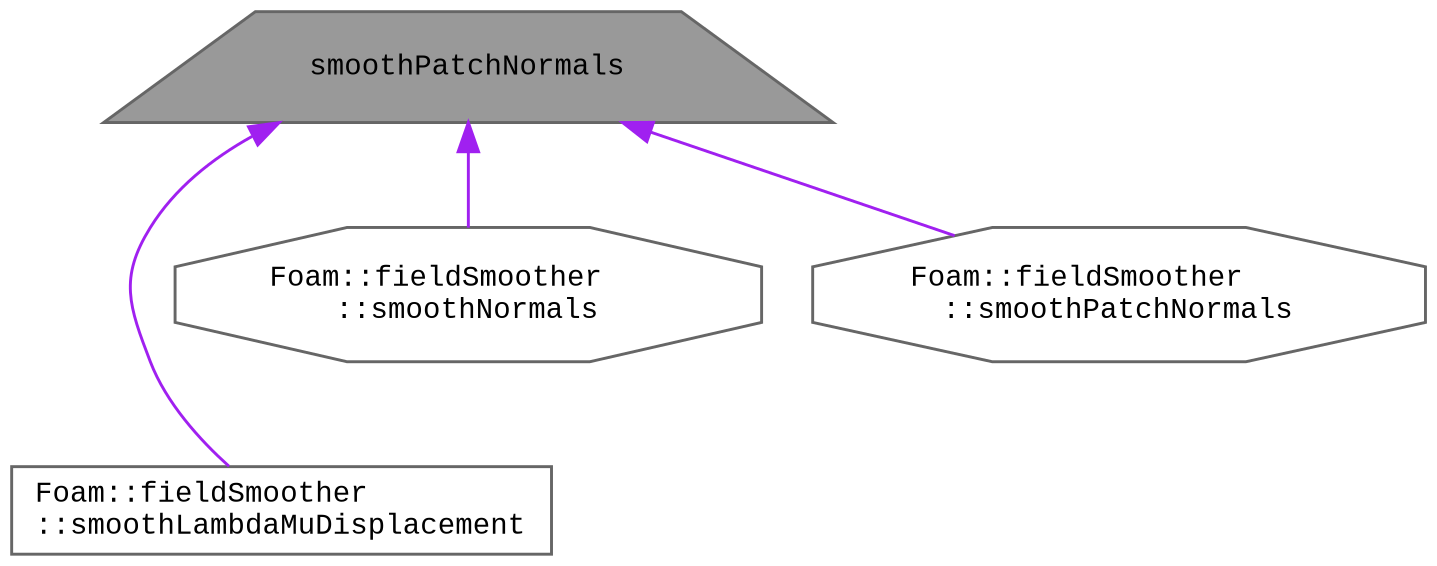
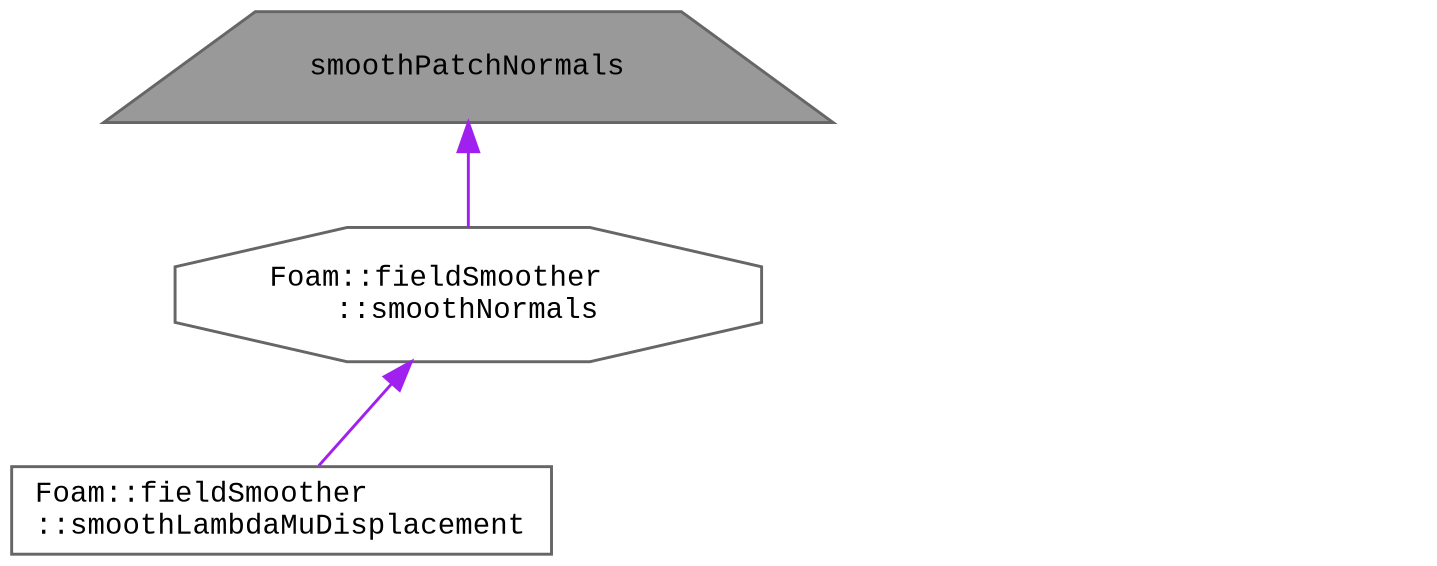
(131, 291) -> (355, 425)
(1119, 295) -> none
